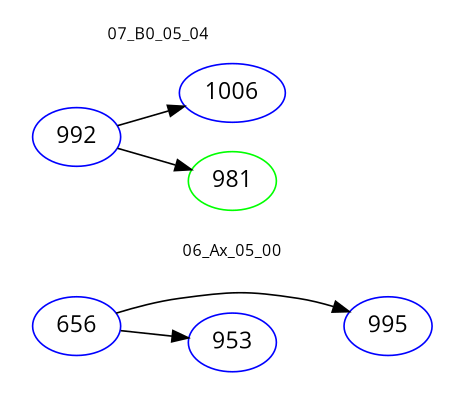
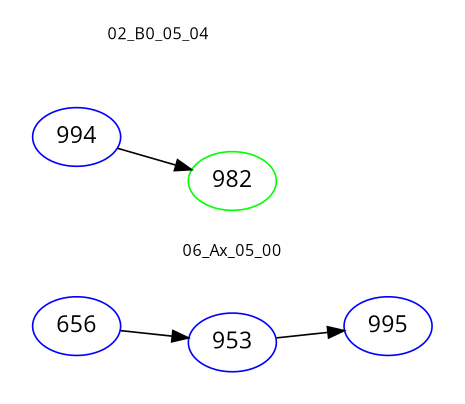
(159, 35) -> (159, 35)
(232, 93) -> none
(77, 137) -> (77, 137)
(232, 181) -> (232, 181)
(224, 293) -> (302, 335)
